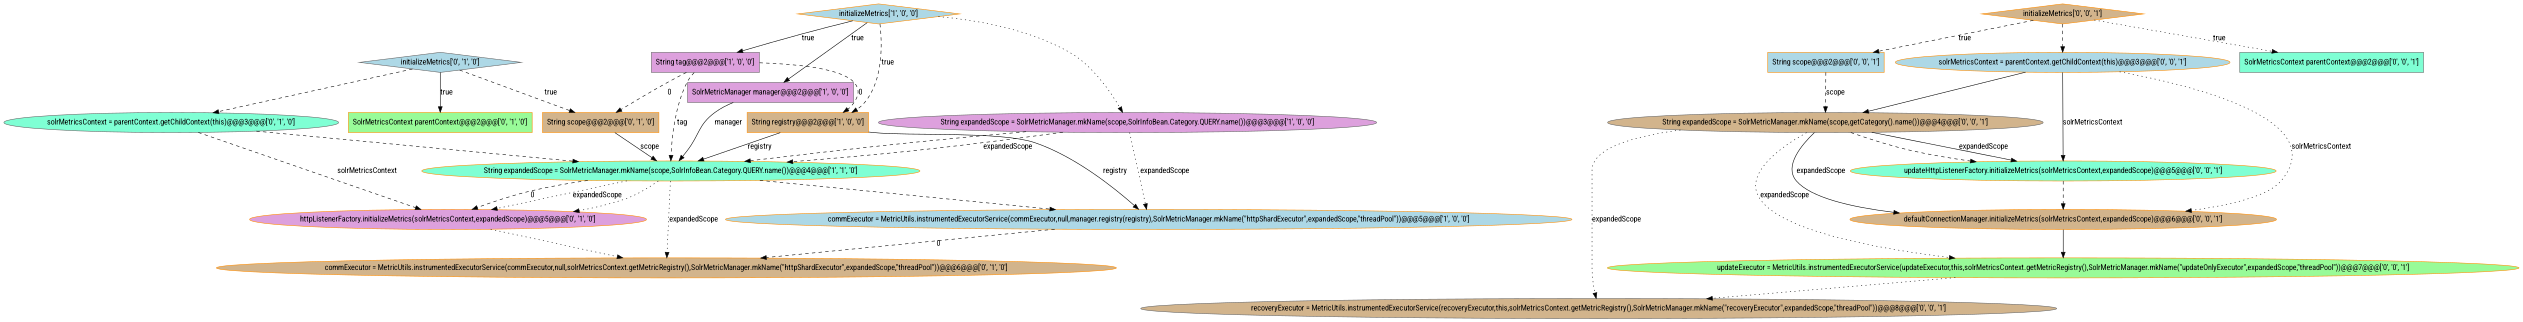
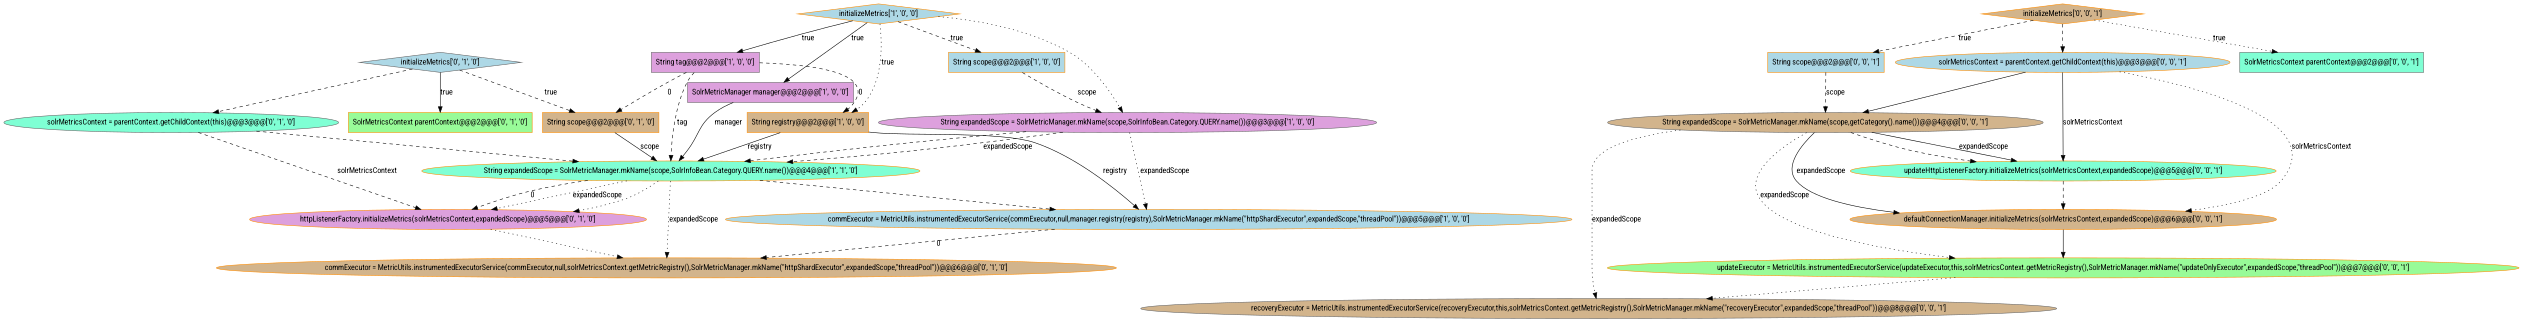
none -> (1007, 62)
(879, 70) -> (879, 70)
